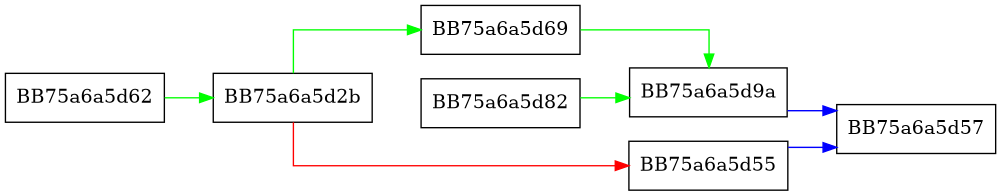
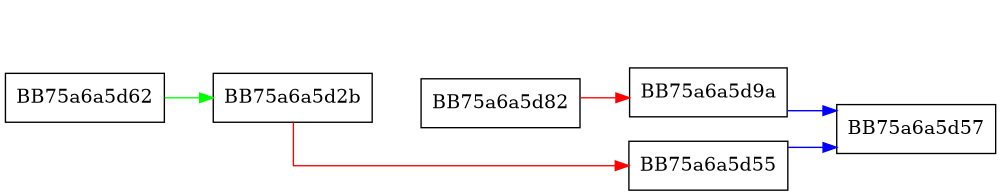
(501, 30) -> none
(598, 98) -> (598, 98)
